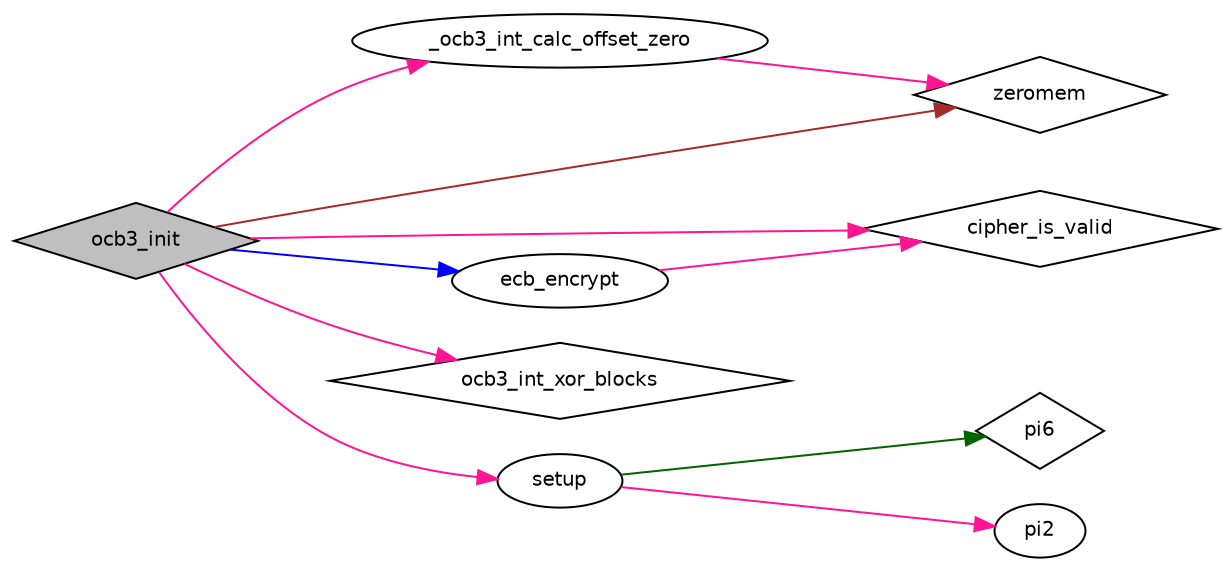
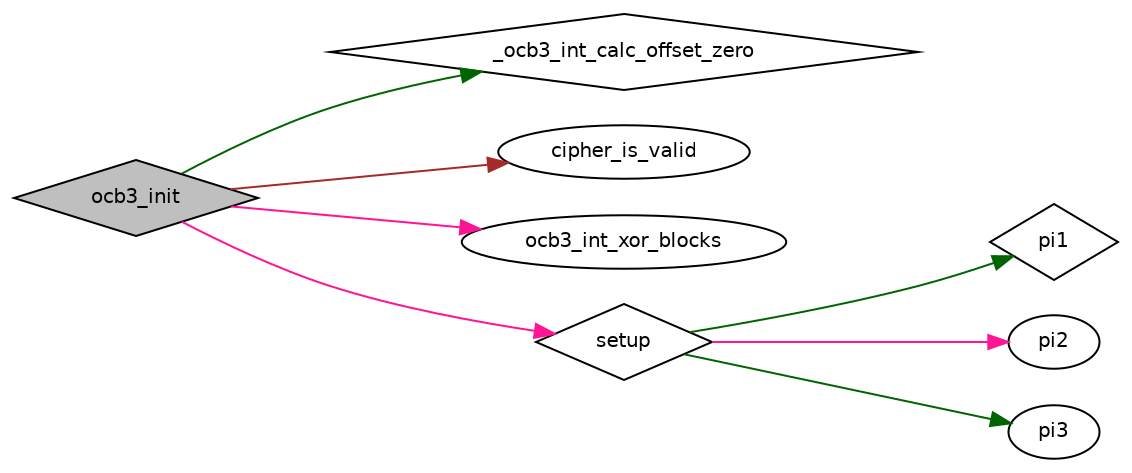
(560, 41) -> (624, 52)
(1040, 95) -> none
(279, 124) -> (317, 112)
(1040, 229) -> (624, 152)
(549, 234) -> (359, 177)
(560, 281) -> none
(560, 381) -> (624, 242)
(1040, 431) -> (1054, 242)
none -> (1054, 432)
(560, 481) -> (624, 342)
